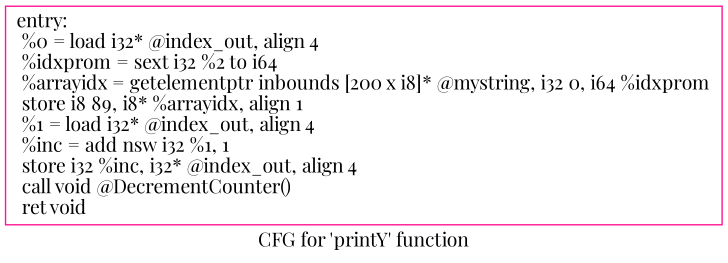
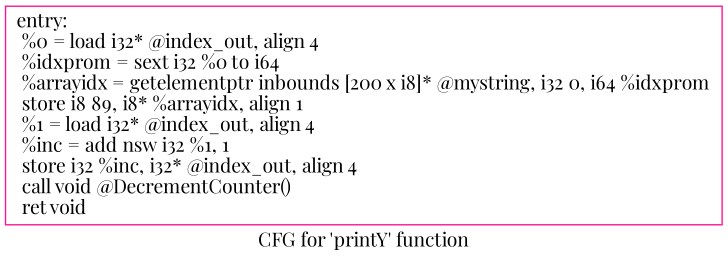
(147, 63) -> (148, 63)
